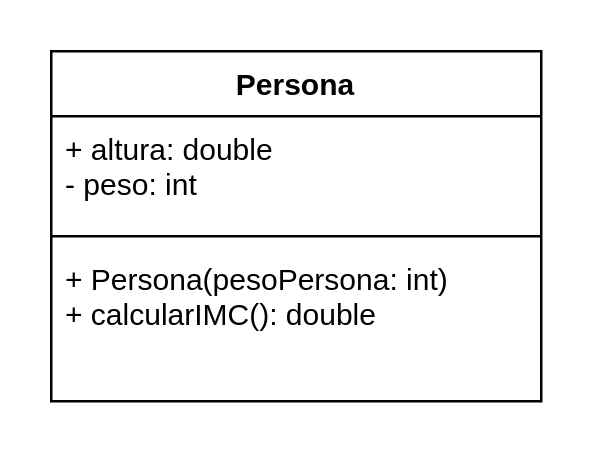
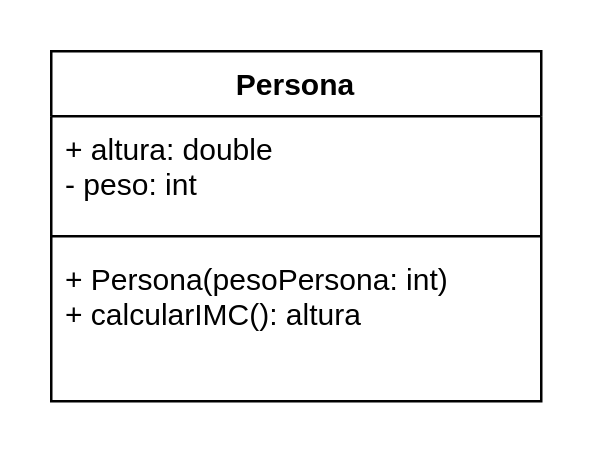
(276, 280) -> (276, 280)
